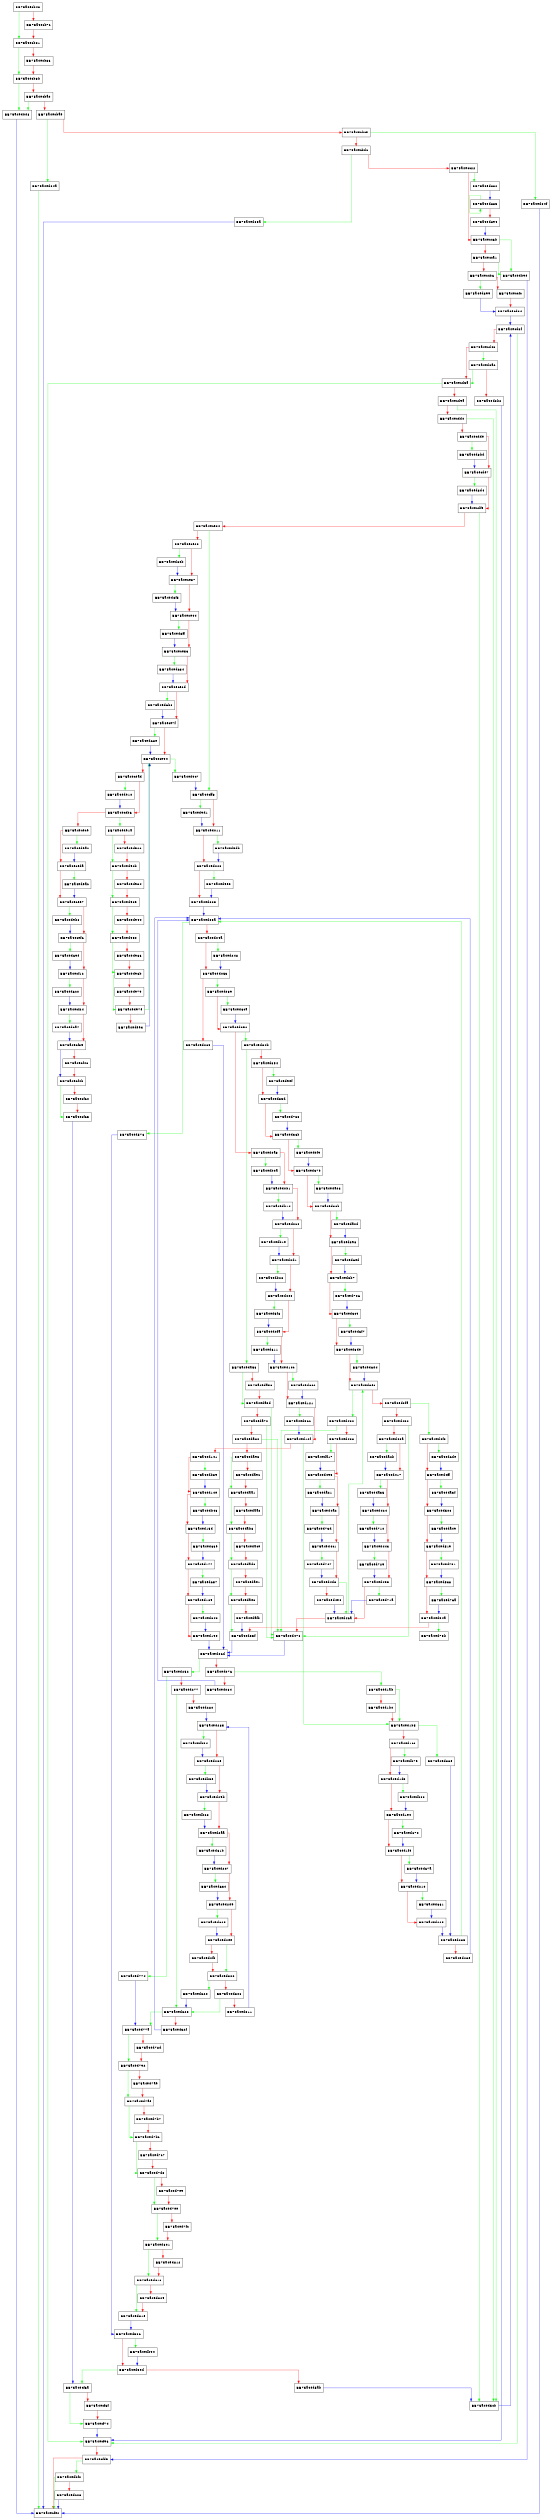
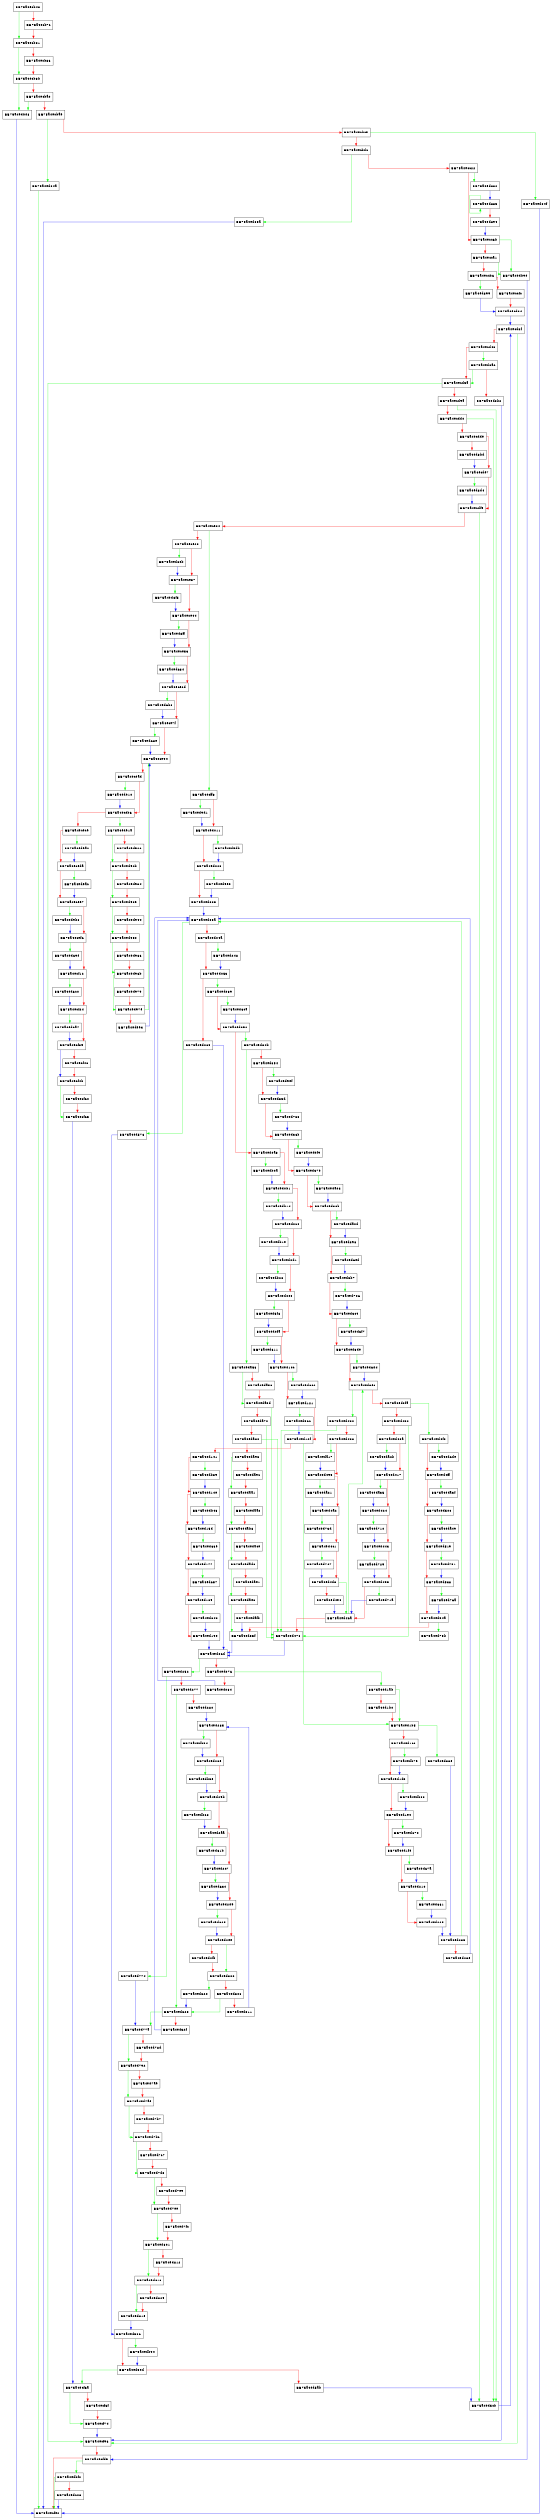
(472, 444) -> (472, 444)
(187, 777) -> none
